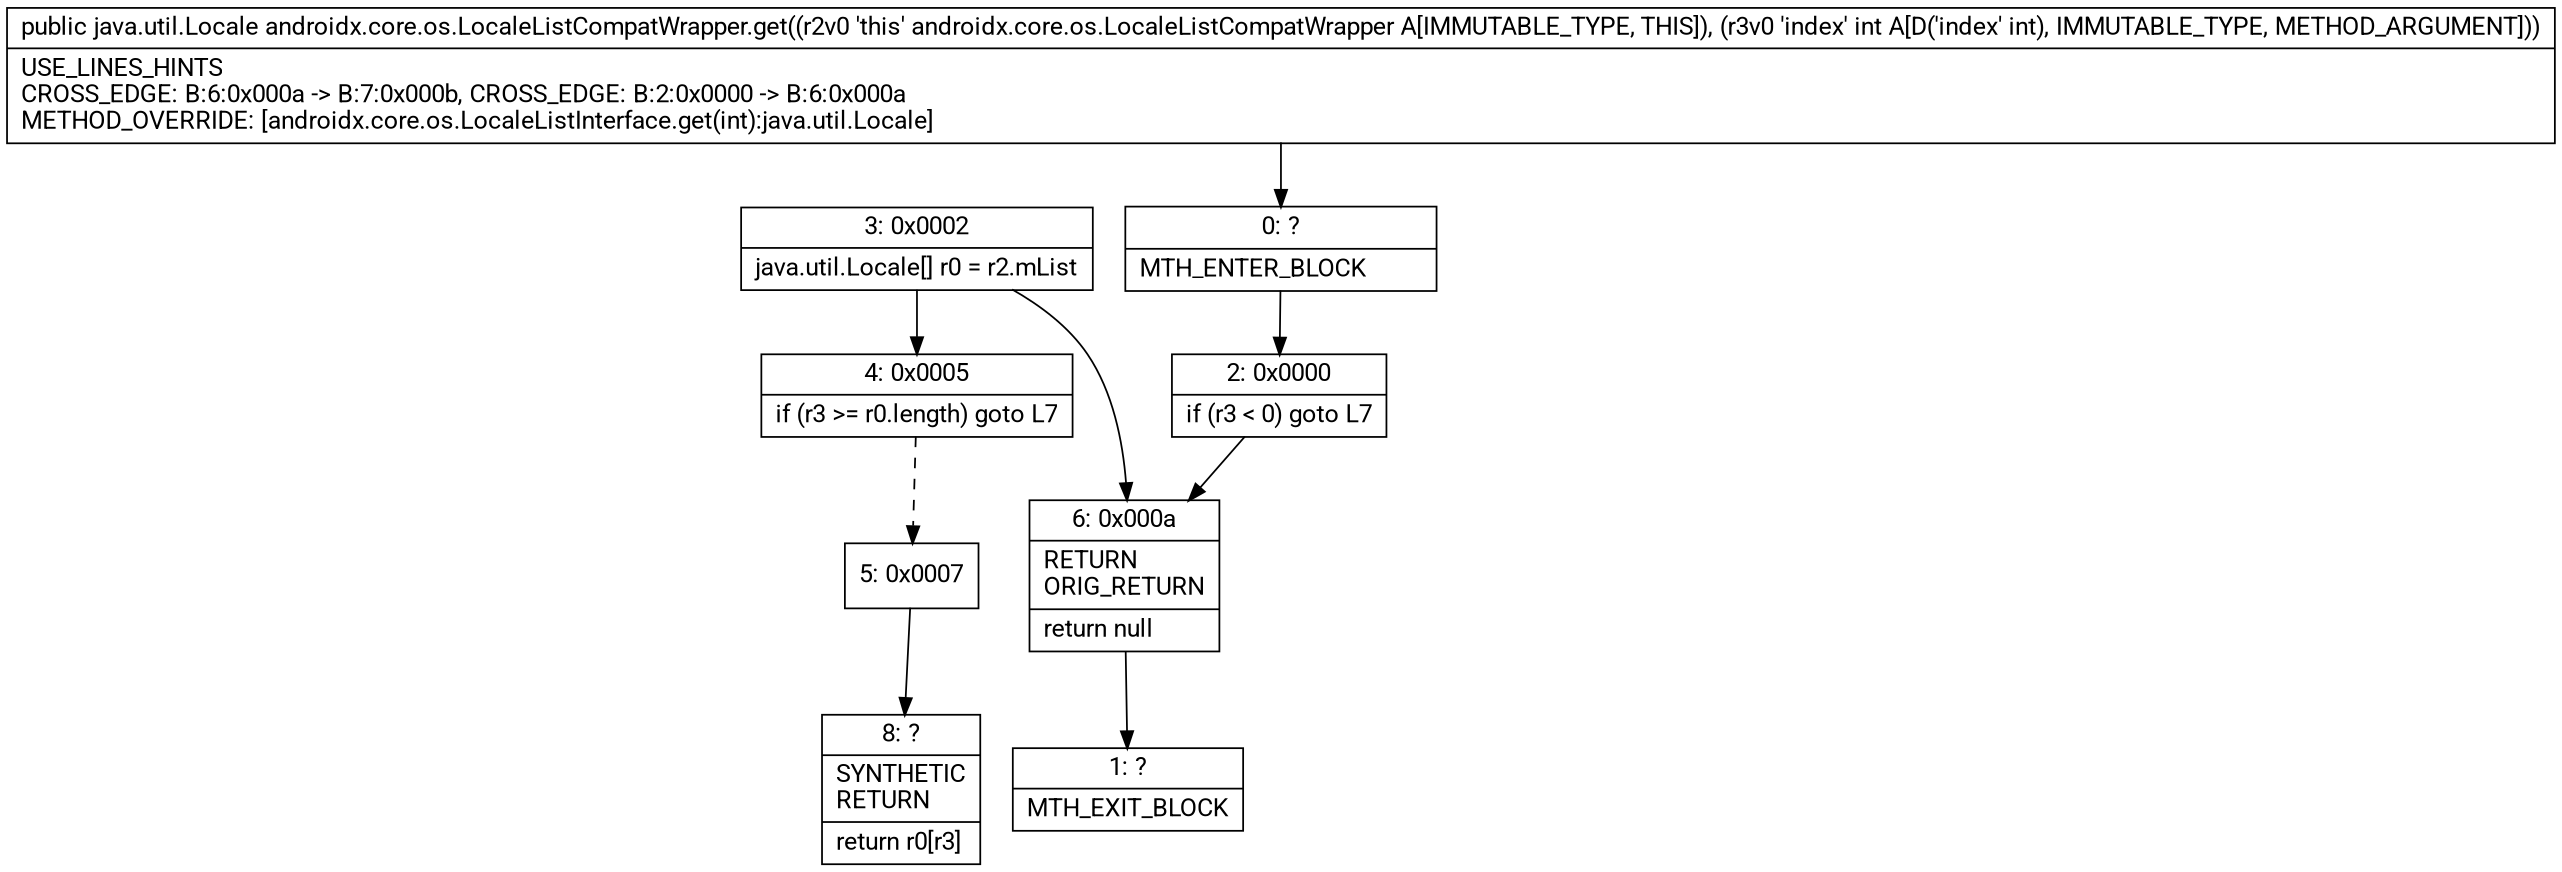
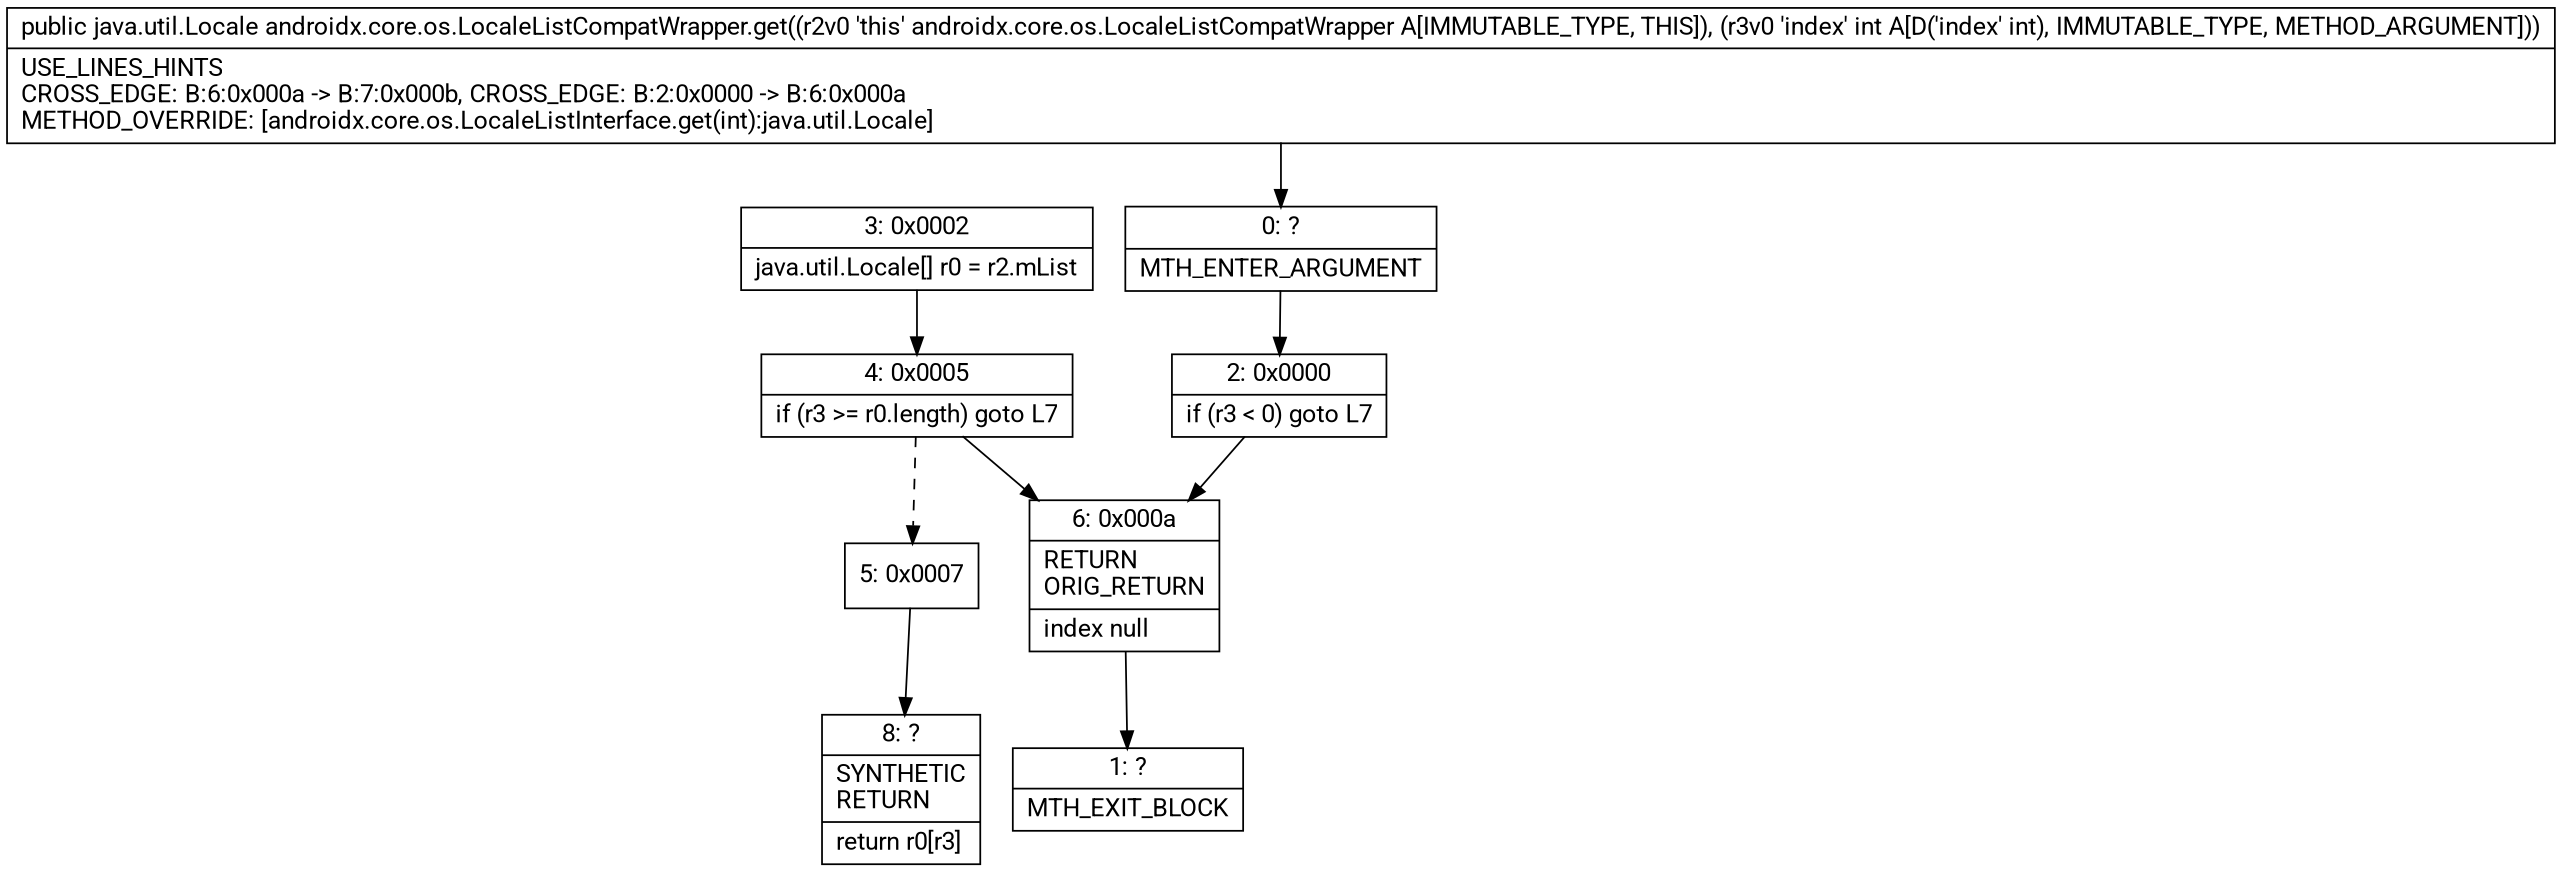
(1254, 269) -> (1281, 269)
(1097, 370) -> (994, 463)
(1099, 629) -> (1097, 629)
